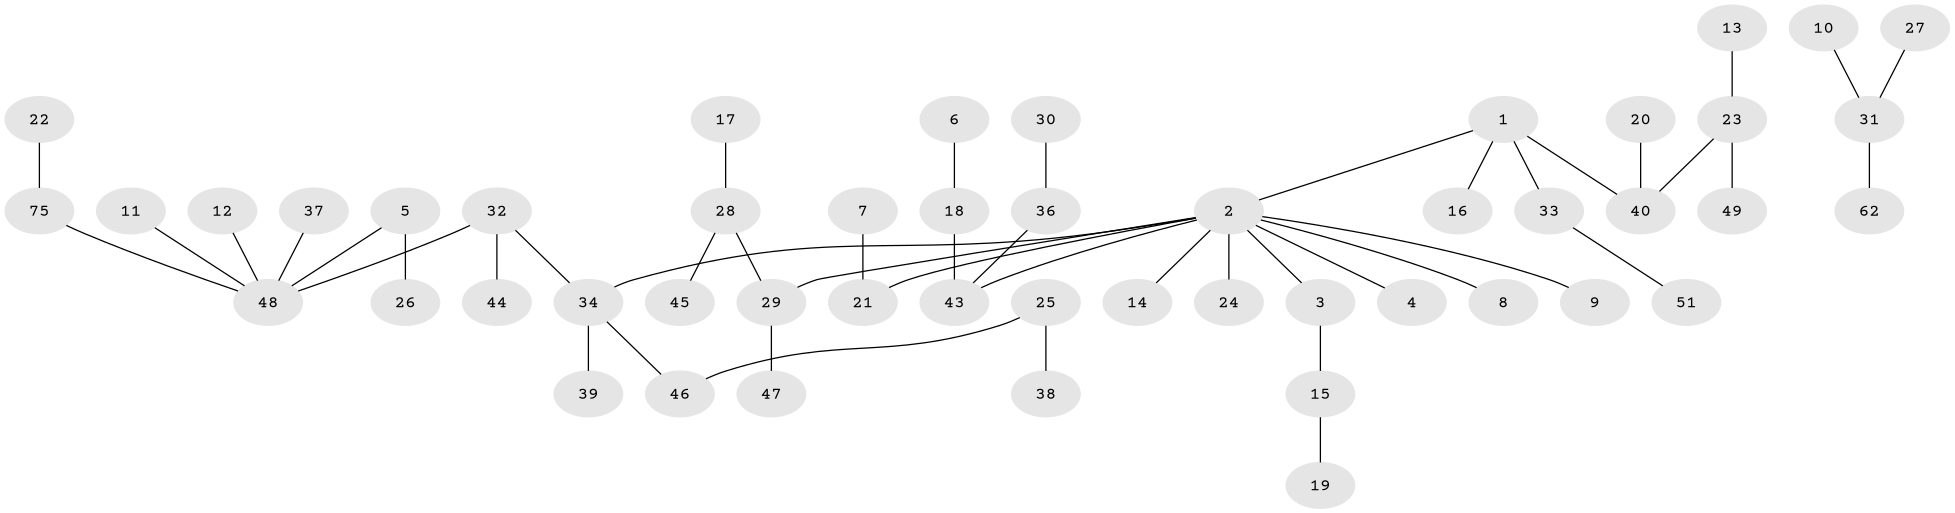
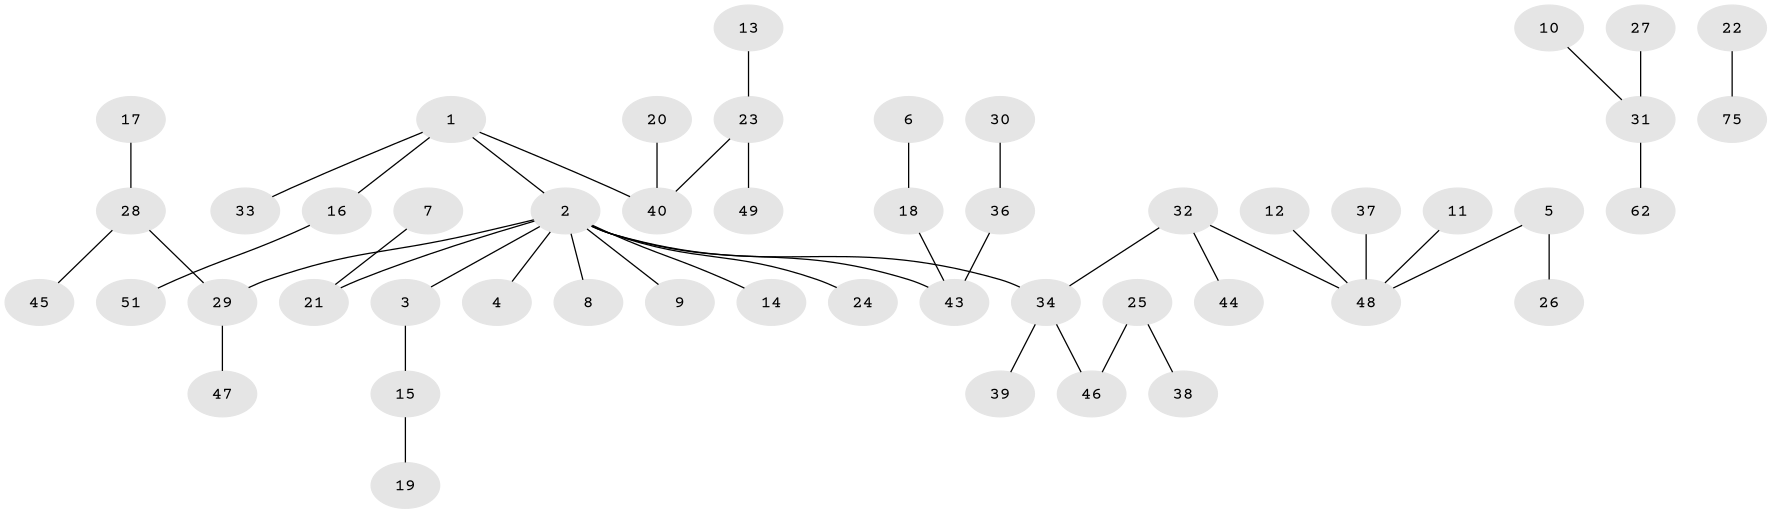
(1618, 257) -> (234, 257)
(151, 260) -> none
